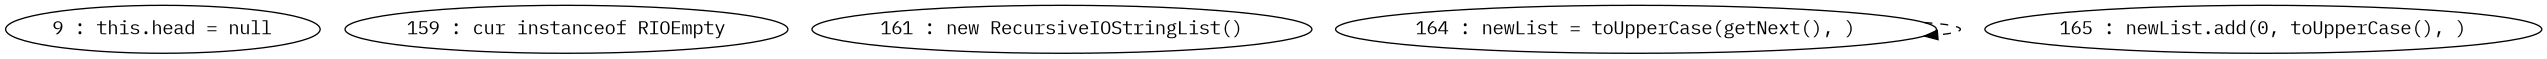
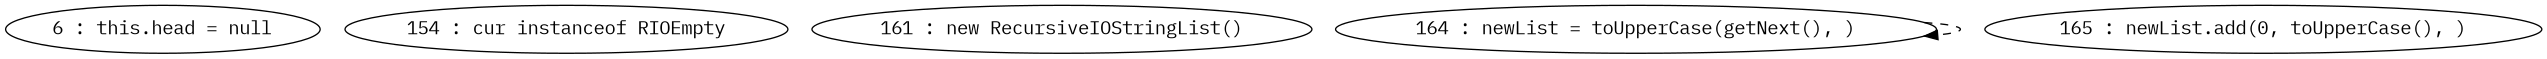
(163, 29) -> (163, 29)
(566, 29) -> (566, 29)
